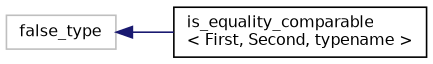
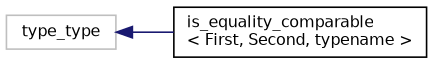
(61, 32) -> (61, 32)
